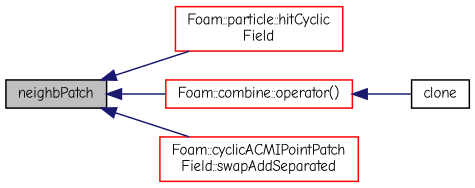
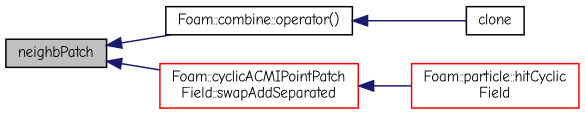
(152, 63) -> (393, 86)
(259, 94) -> (259, 21)
